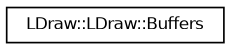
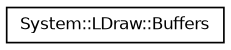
(115, 25) -> (115, 25)
